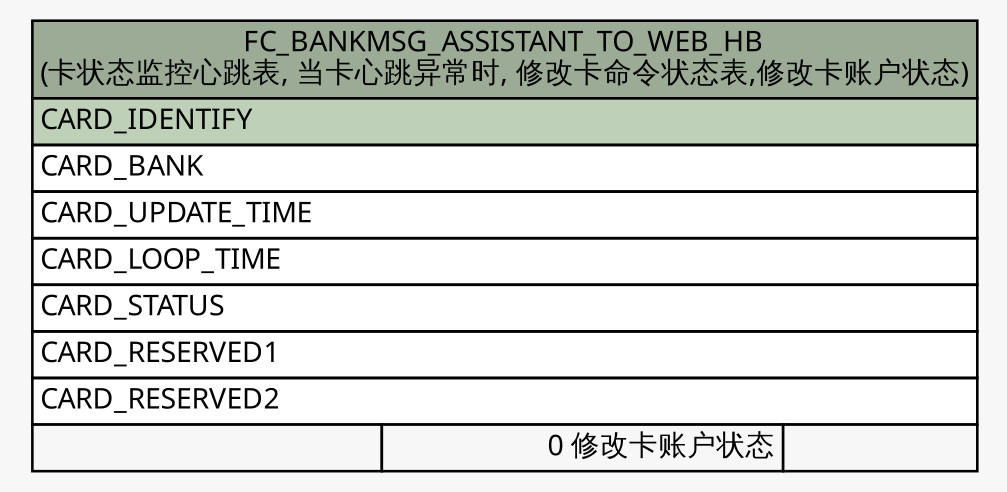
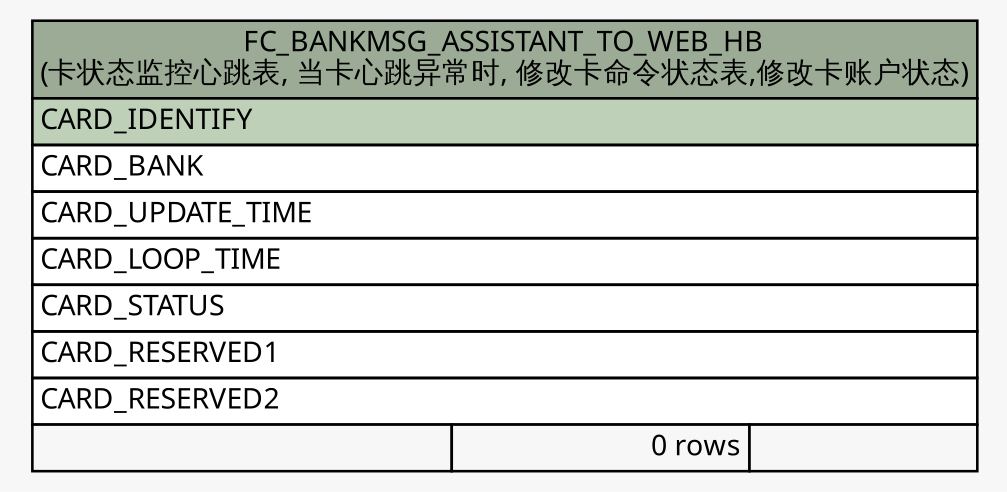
(661, 447) -> (696, 447)
